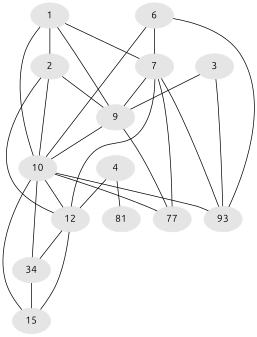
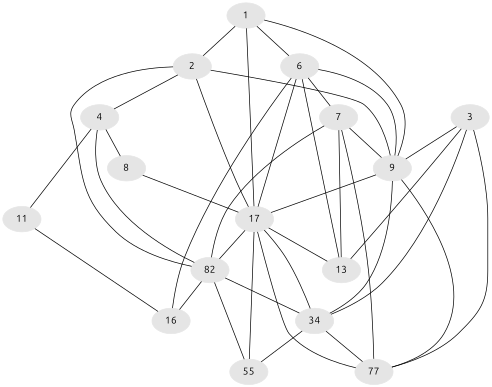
(102, 41) -> (273, 41)
none -> (146, 92)
none -> (378, 95)
(38, 168) -> (254, 219)
none -> (127, 168)
(70, 219) -> (210, 270)
(121, 219) -> (22, 219)
(223, 219) -> (341, 270)
none -> (418, 237)
none -> (380, 257)
none -> (488, 273)
(31, 321) -> (249, 372)
none -> (171, 321)
none -> (344, 346)
